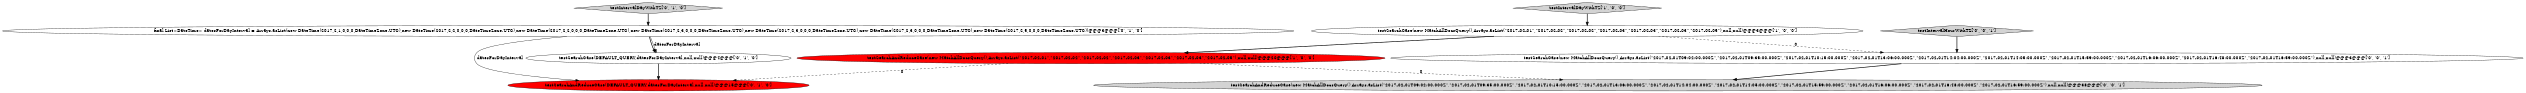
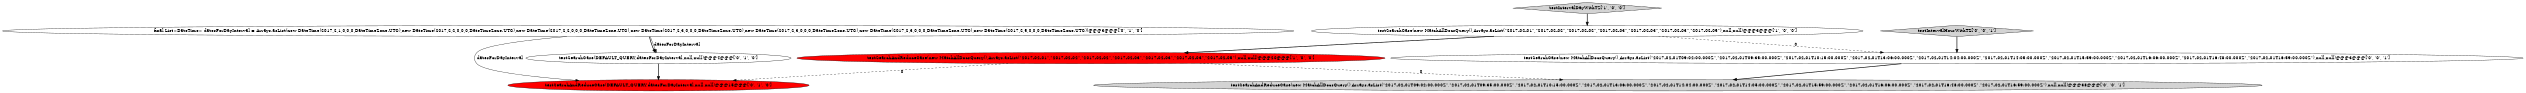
(648, 8) -> none
